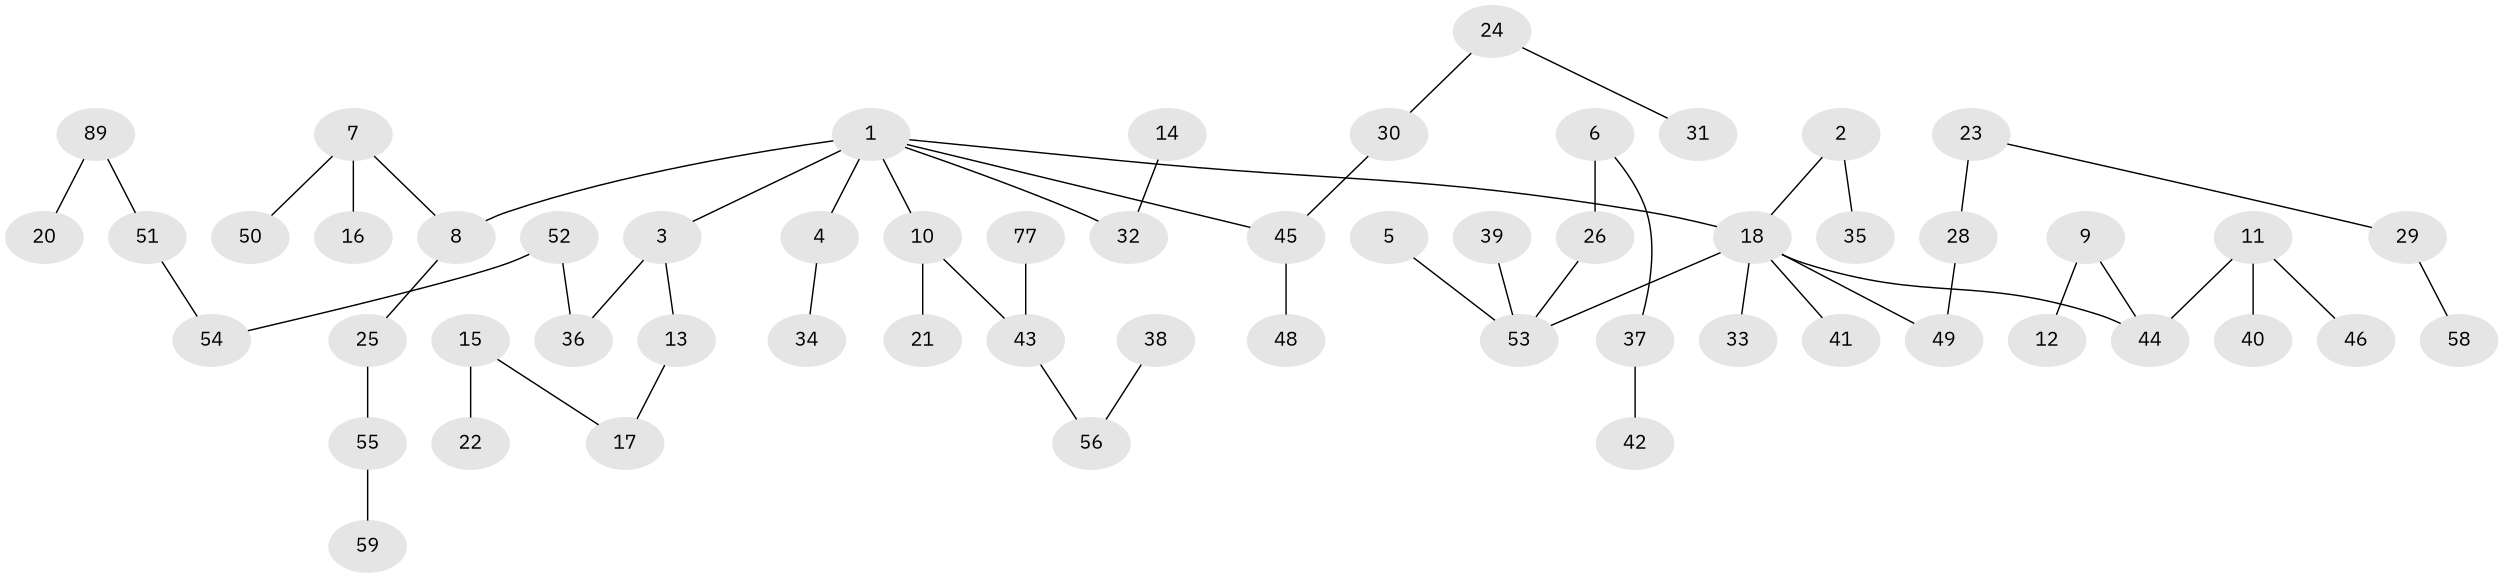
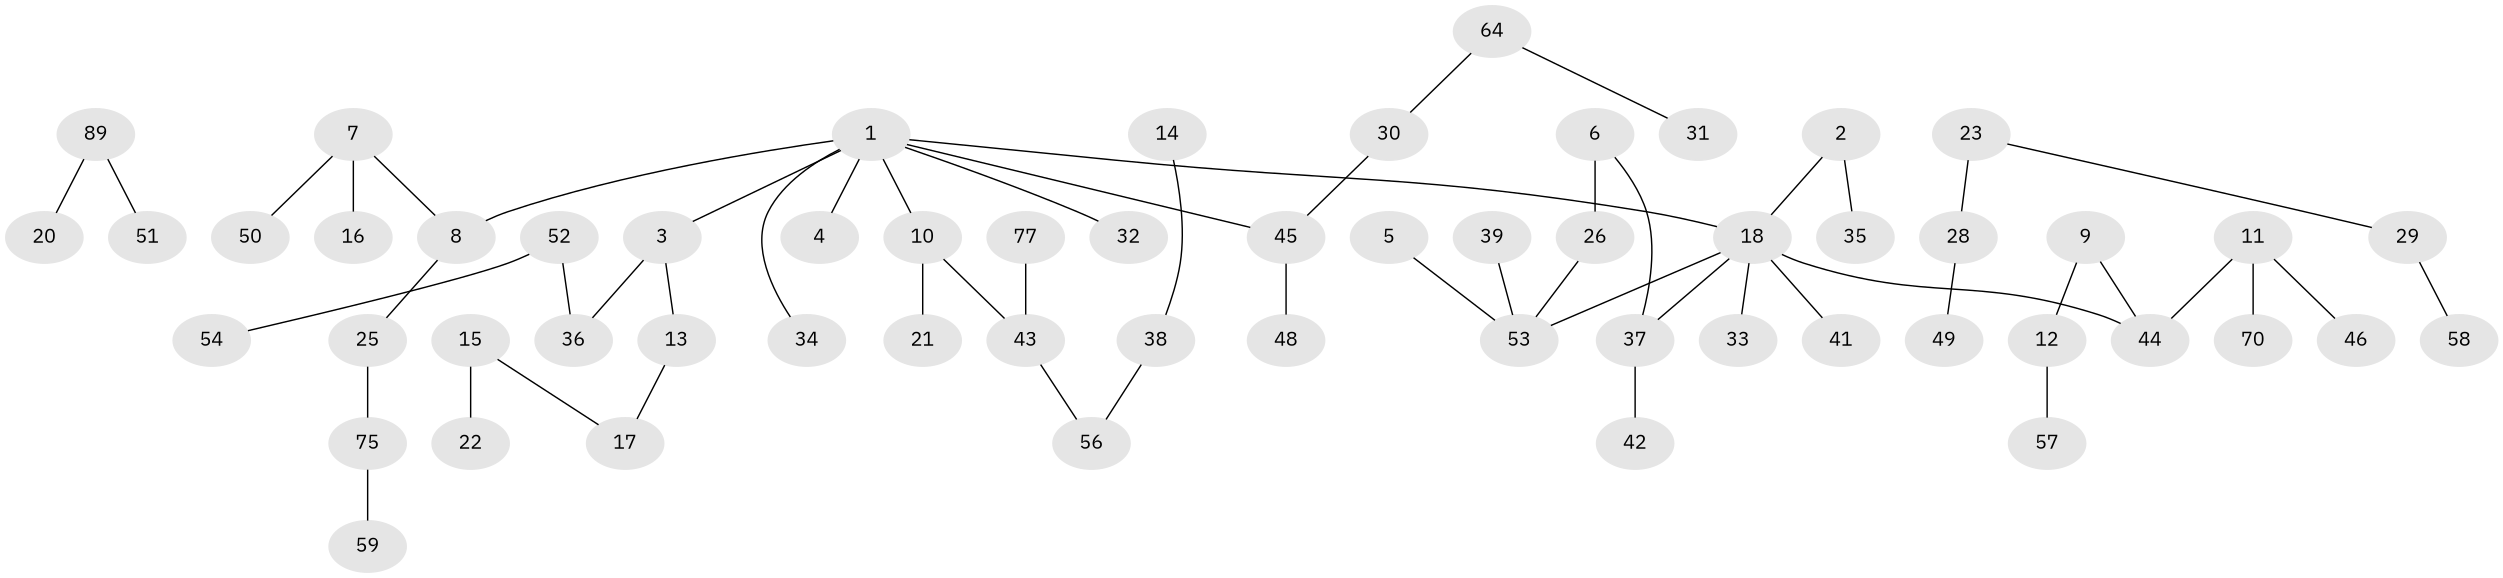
(1492, 31) -> (1492, 31)
(1148, 186) -> (1182, 238)
(180, 289) -> none
(813, 289) -> (765, 219)
(1848, 289) -> (1694, 289)
(2253, 340) -> (2253, 340)
(368, 443) -> (368, 443)
none -> (2047, 443)
